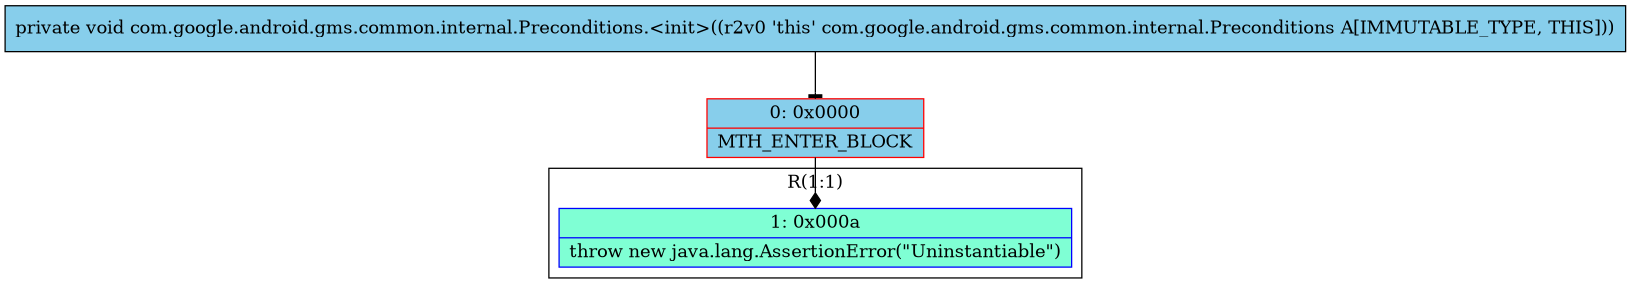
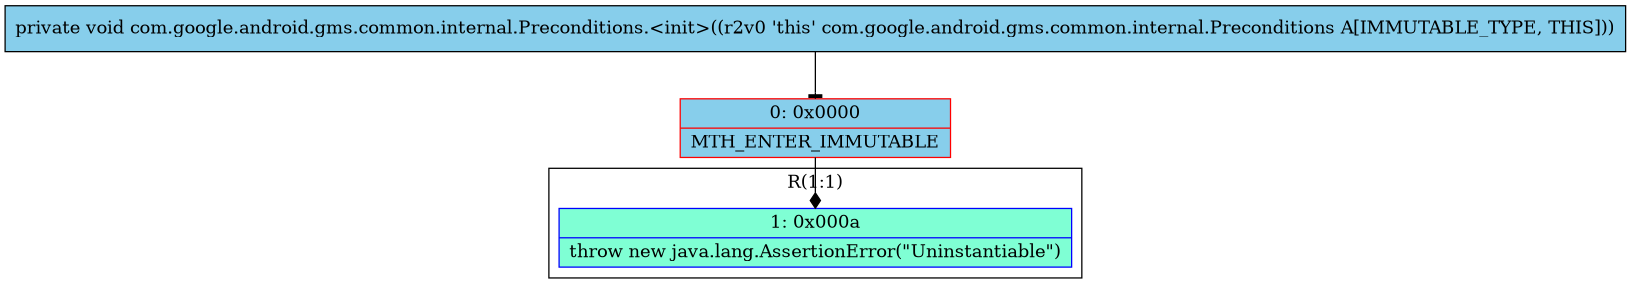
(815, 142) -> (815, 142)
